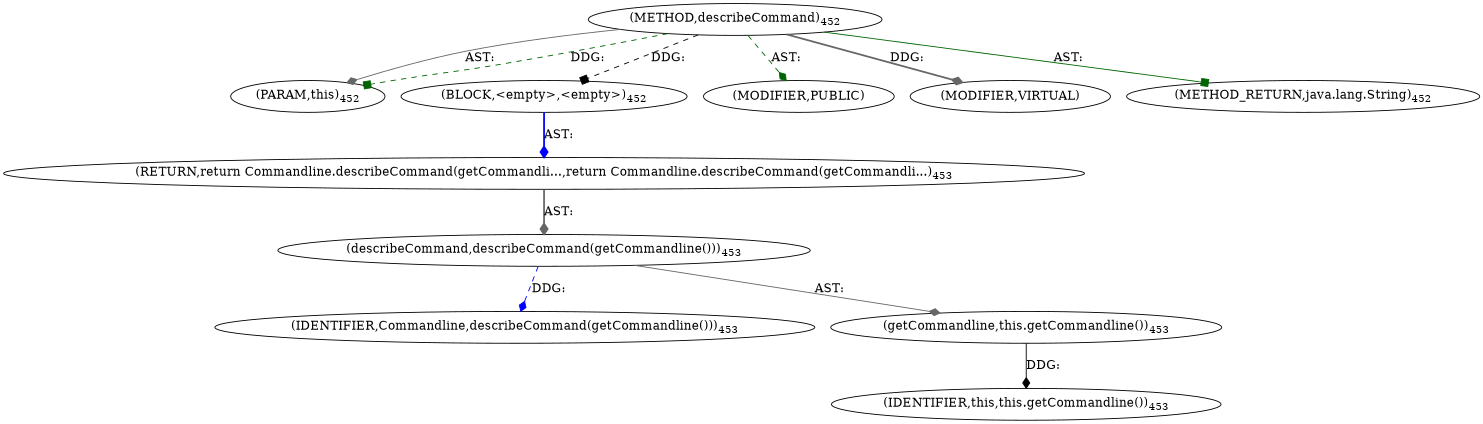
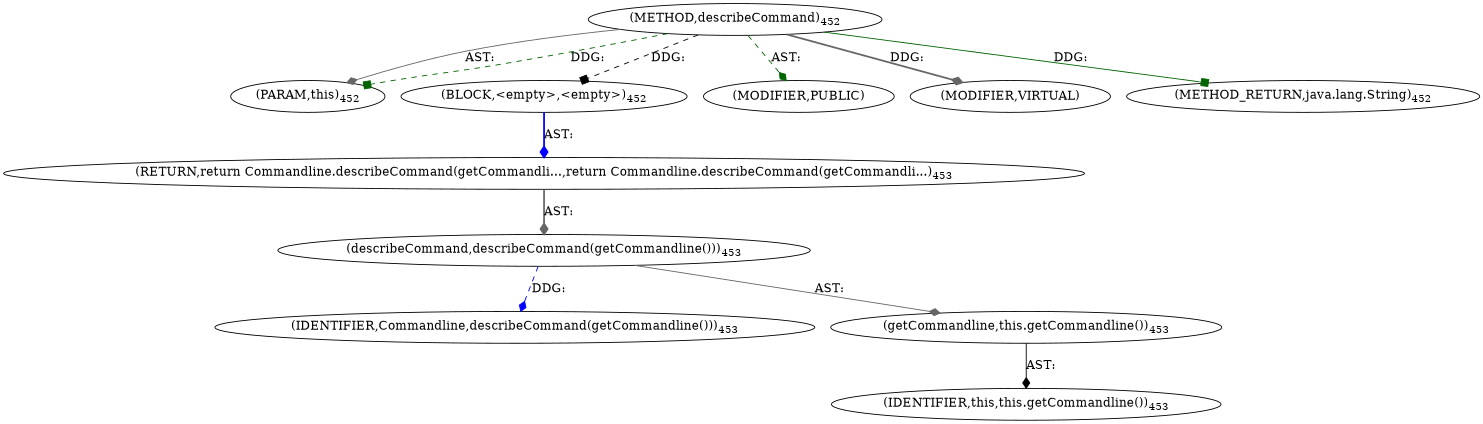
(1070, 58) -> (1073, 58)
(1045, 366) -> (1043, 366)
